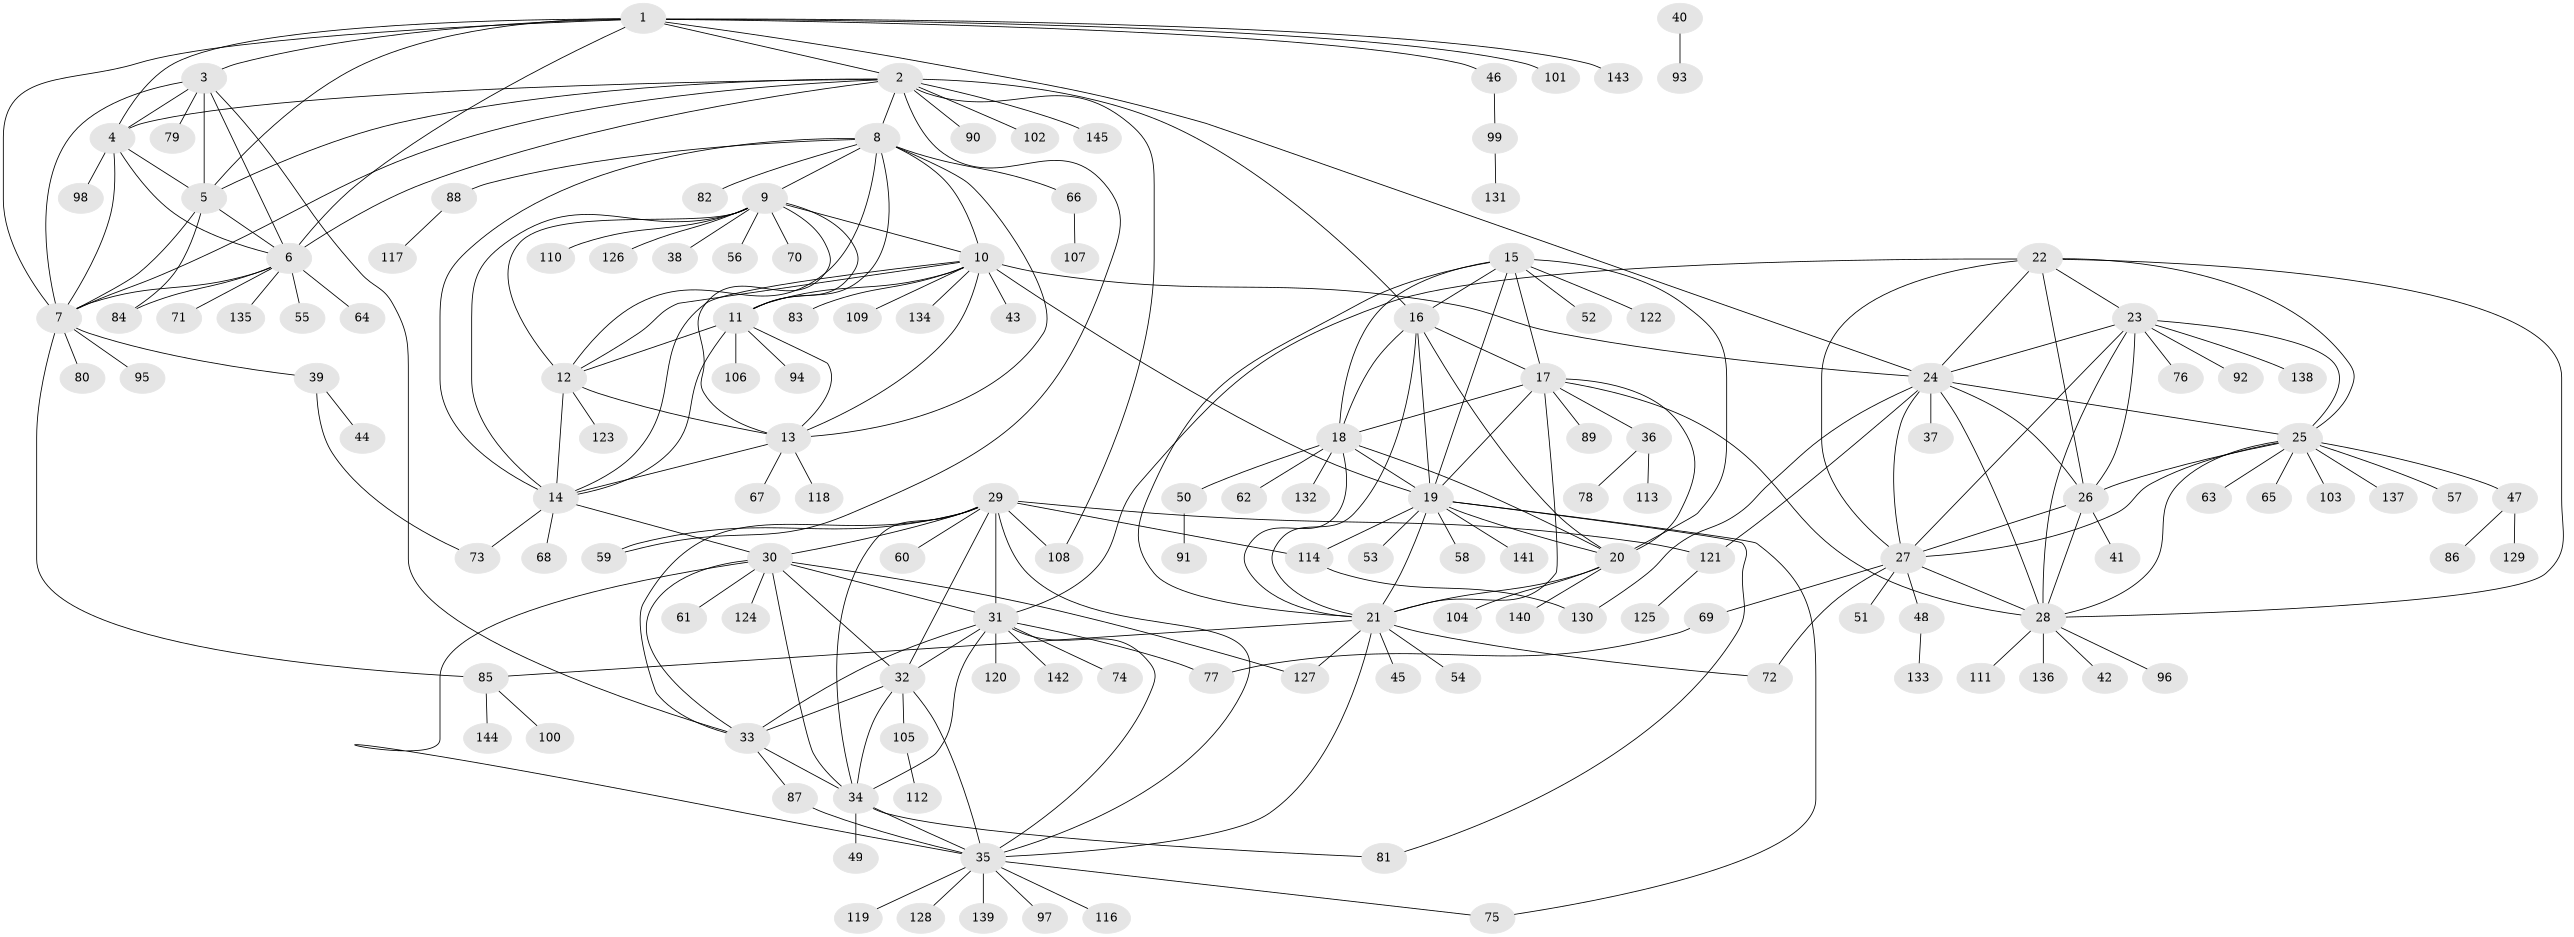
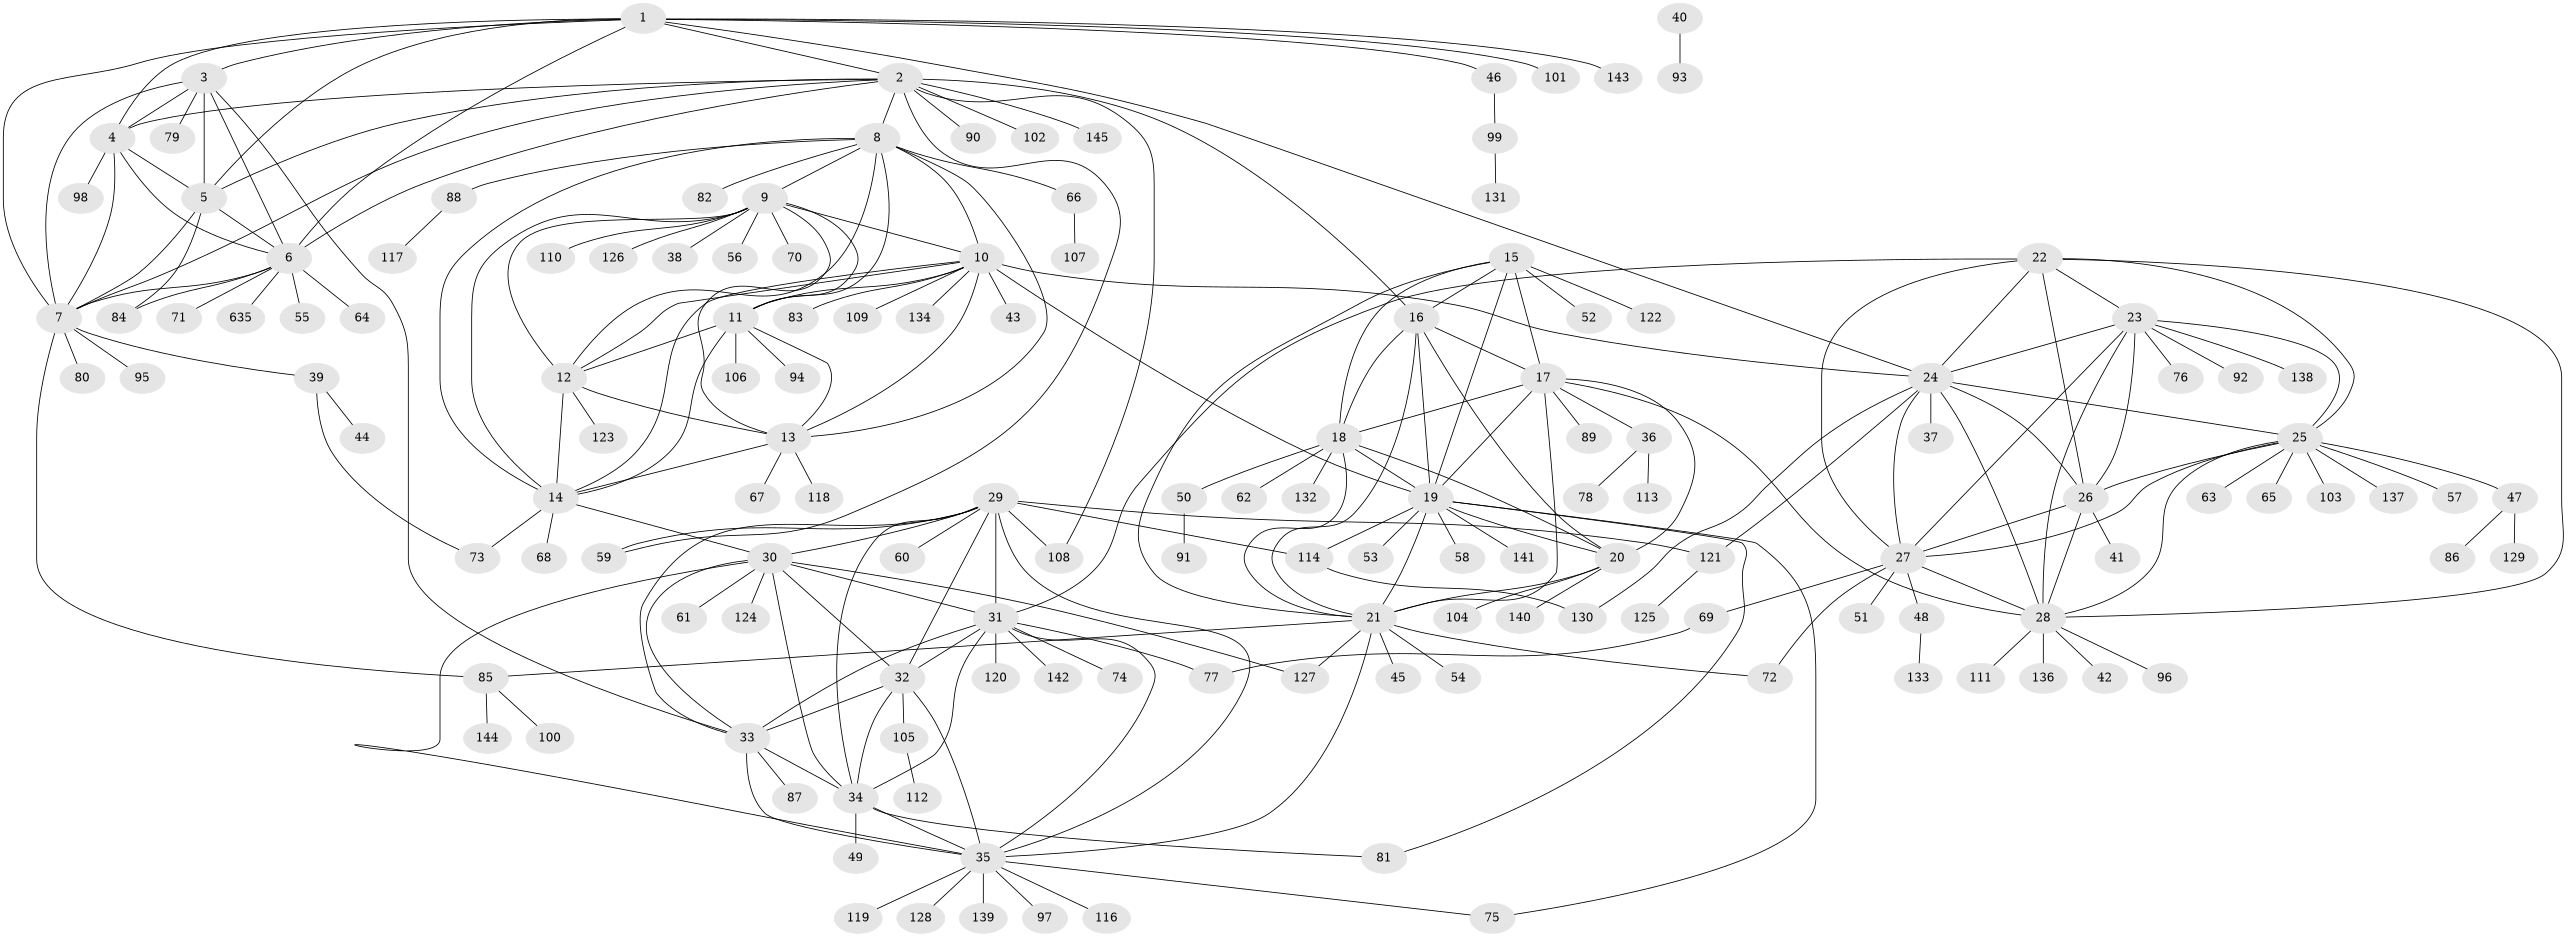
(241, 318) -> (241, 318)
(1723, 350) -> none
(887, 833) -> (830, 833)
